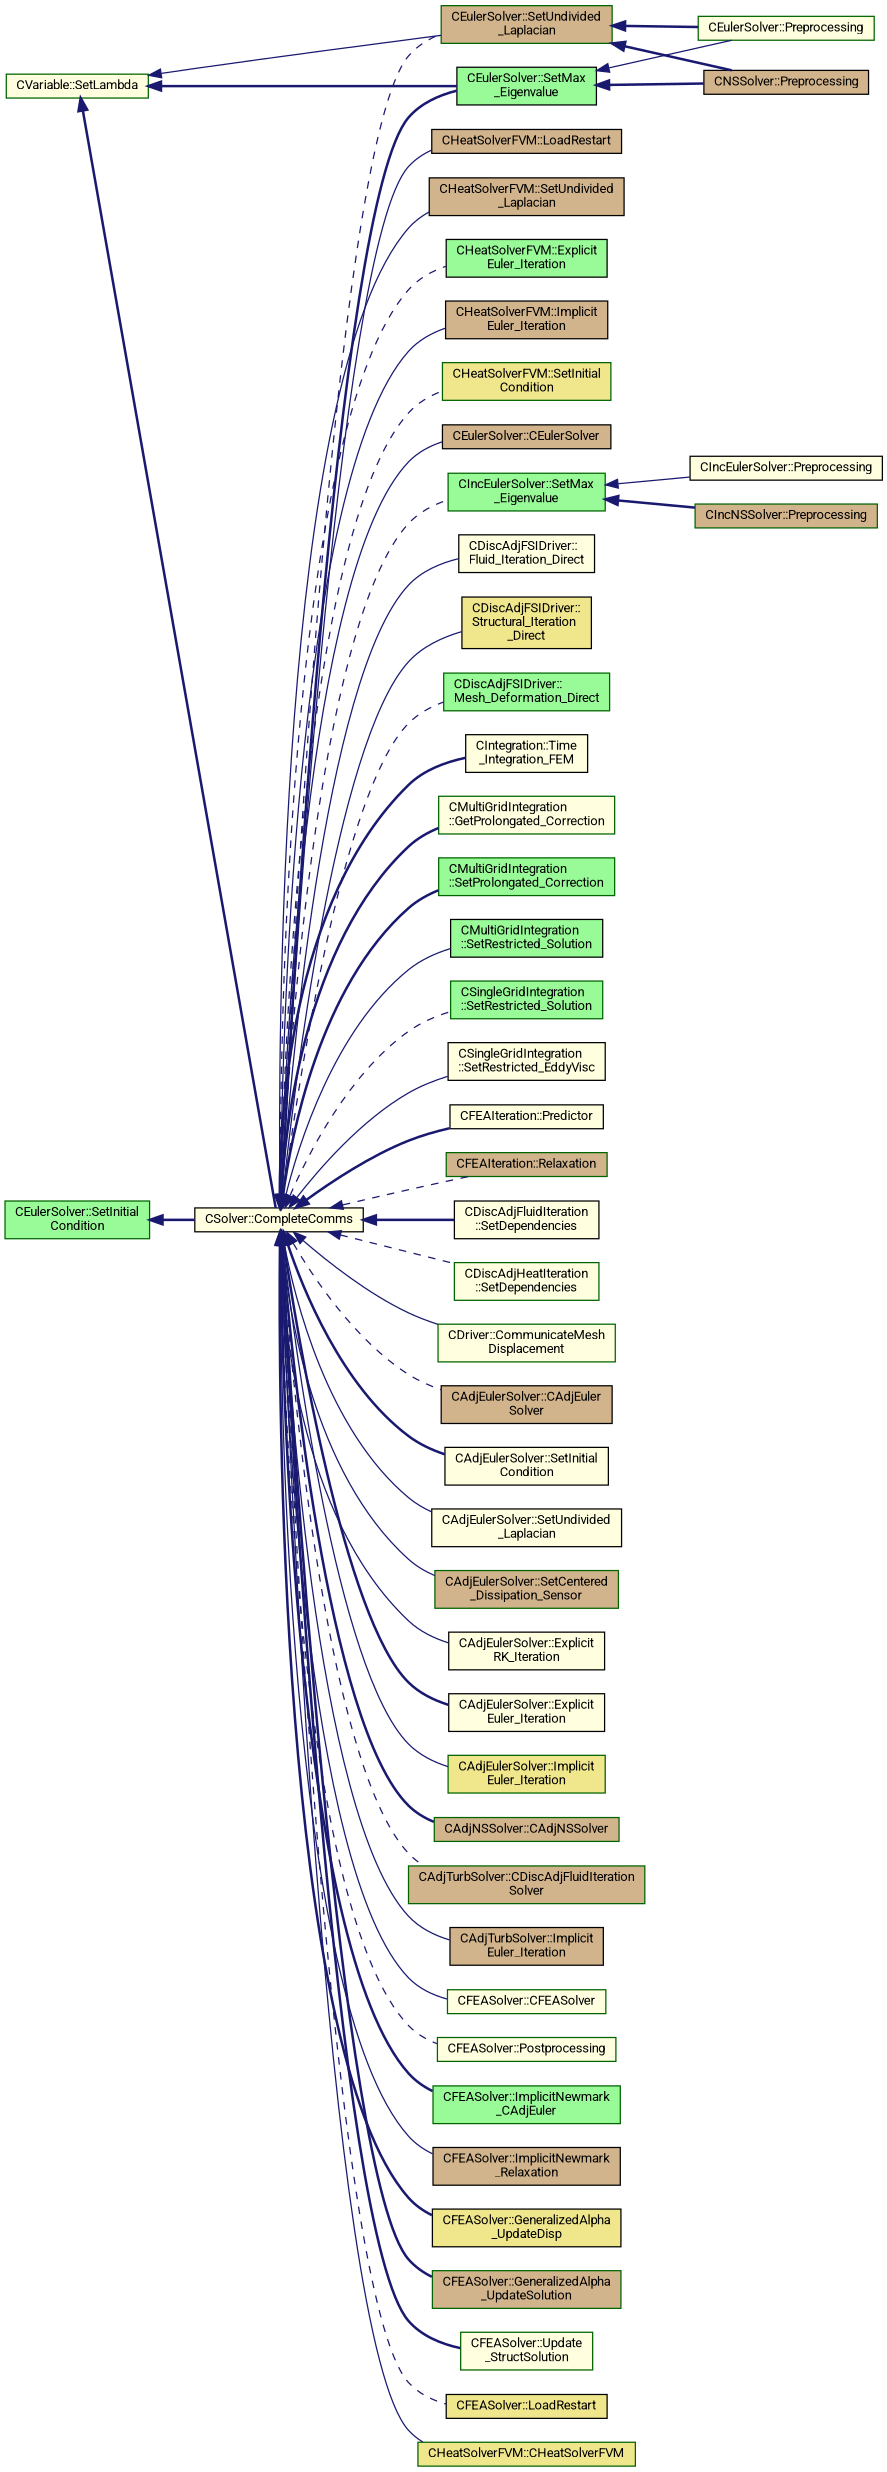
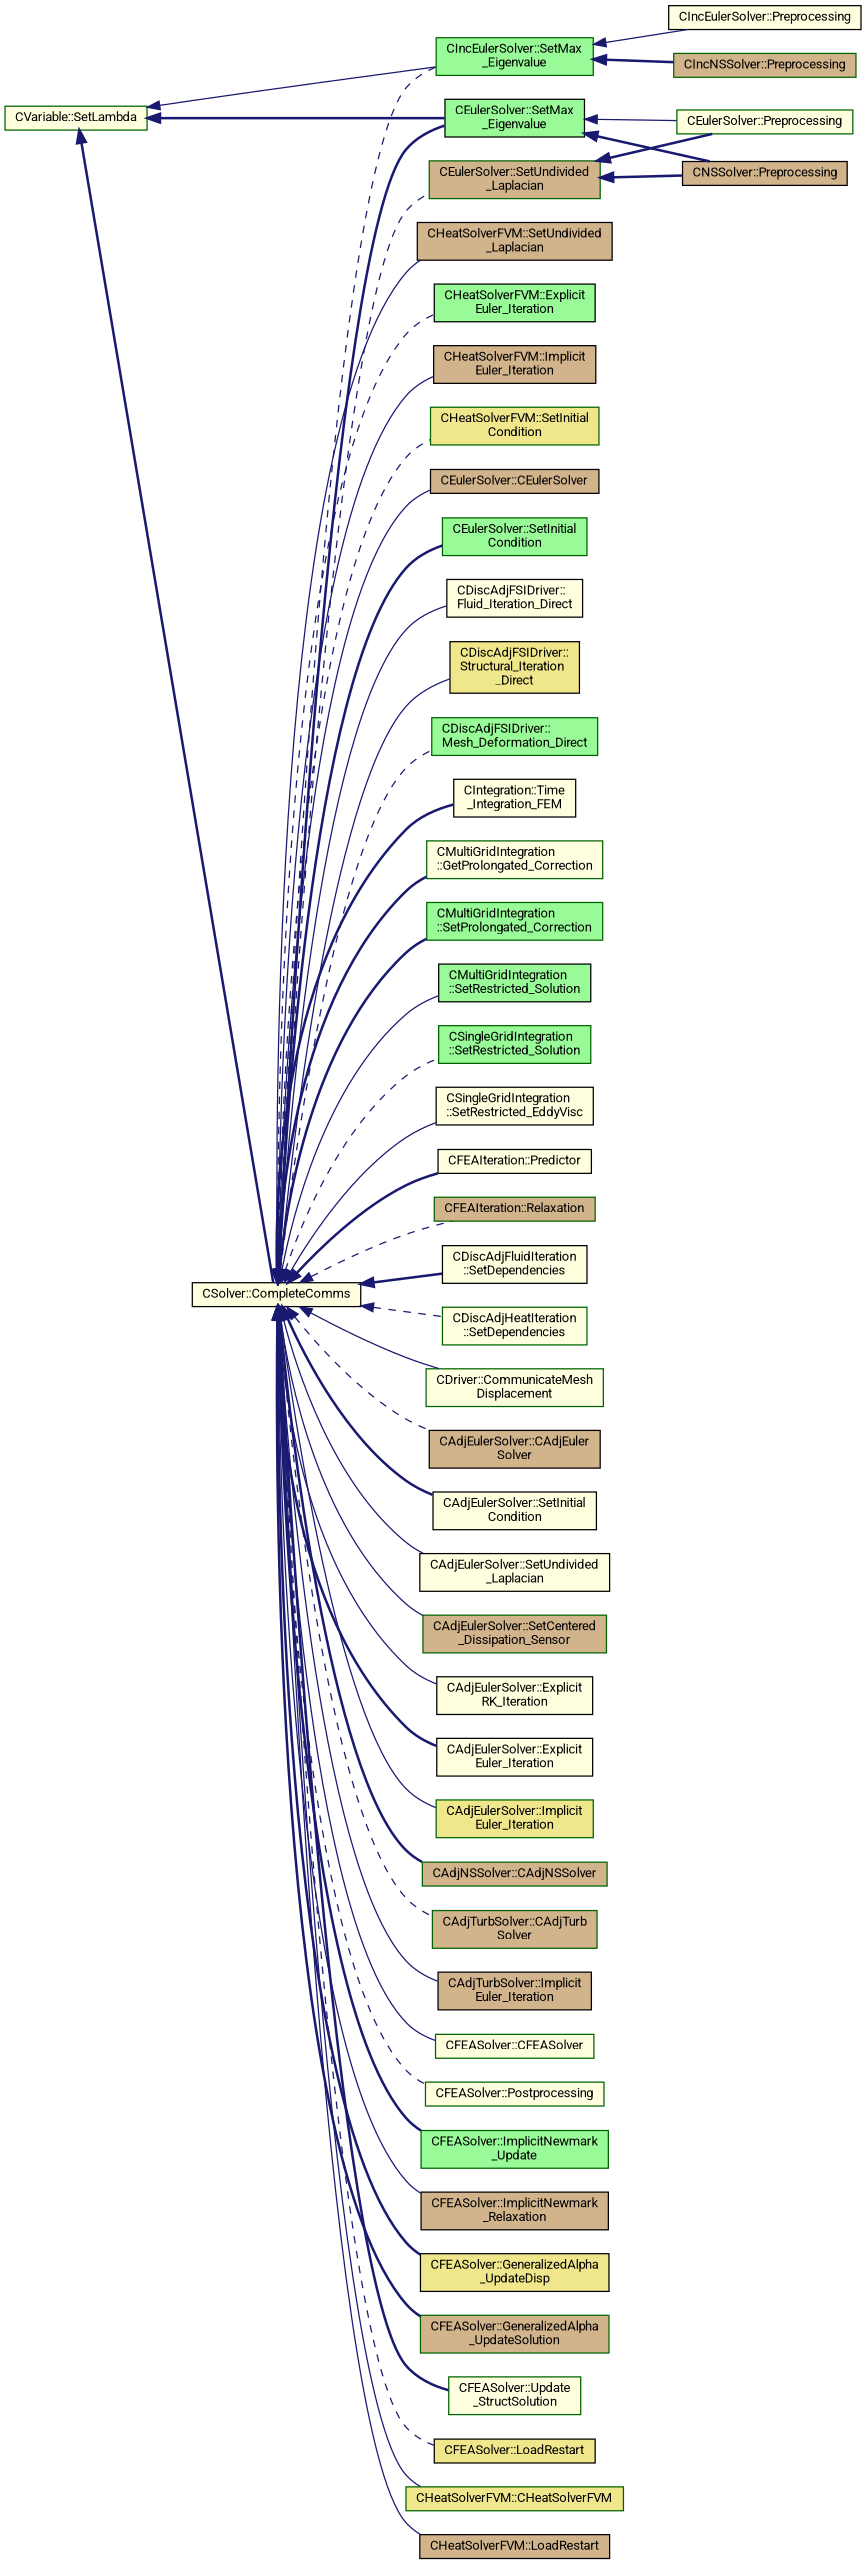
(301, 54) -> (298, 86)
(179, 1220) -> (312, 890)
(527, 1885) -> (515, 1929)
(527, 2105) -> (515, 2149)
